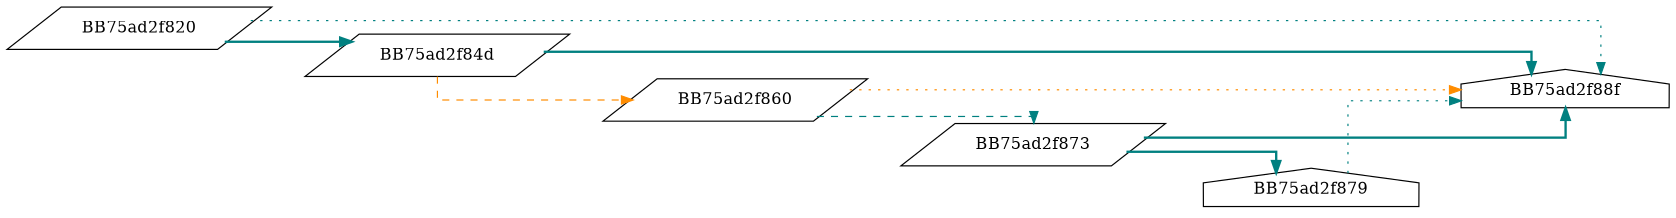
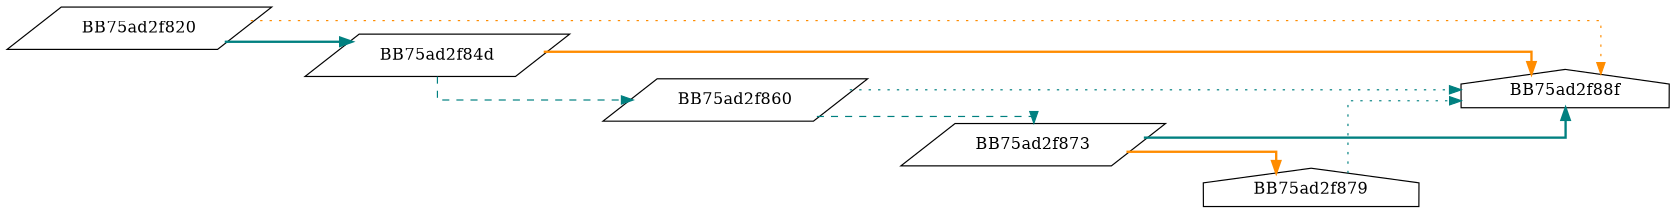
(947, 21) -> (947, 21)
(1043, 52) -> (1043, 52)
(1150, 90) -> (1150, 90)
(518, 100) -> (518, 100)
(1206, 152) -> (1206, 152)
